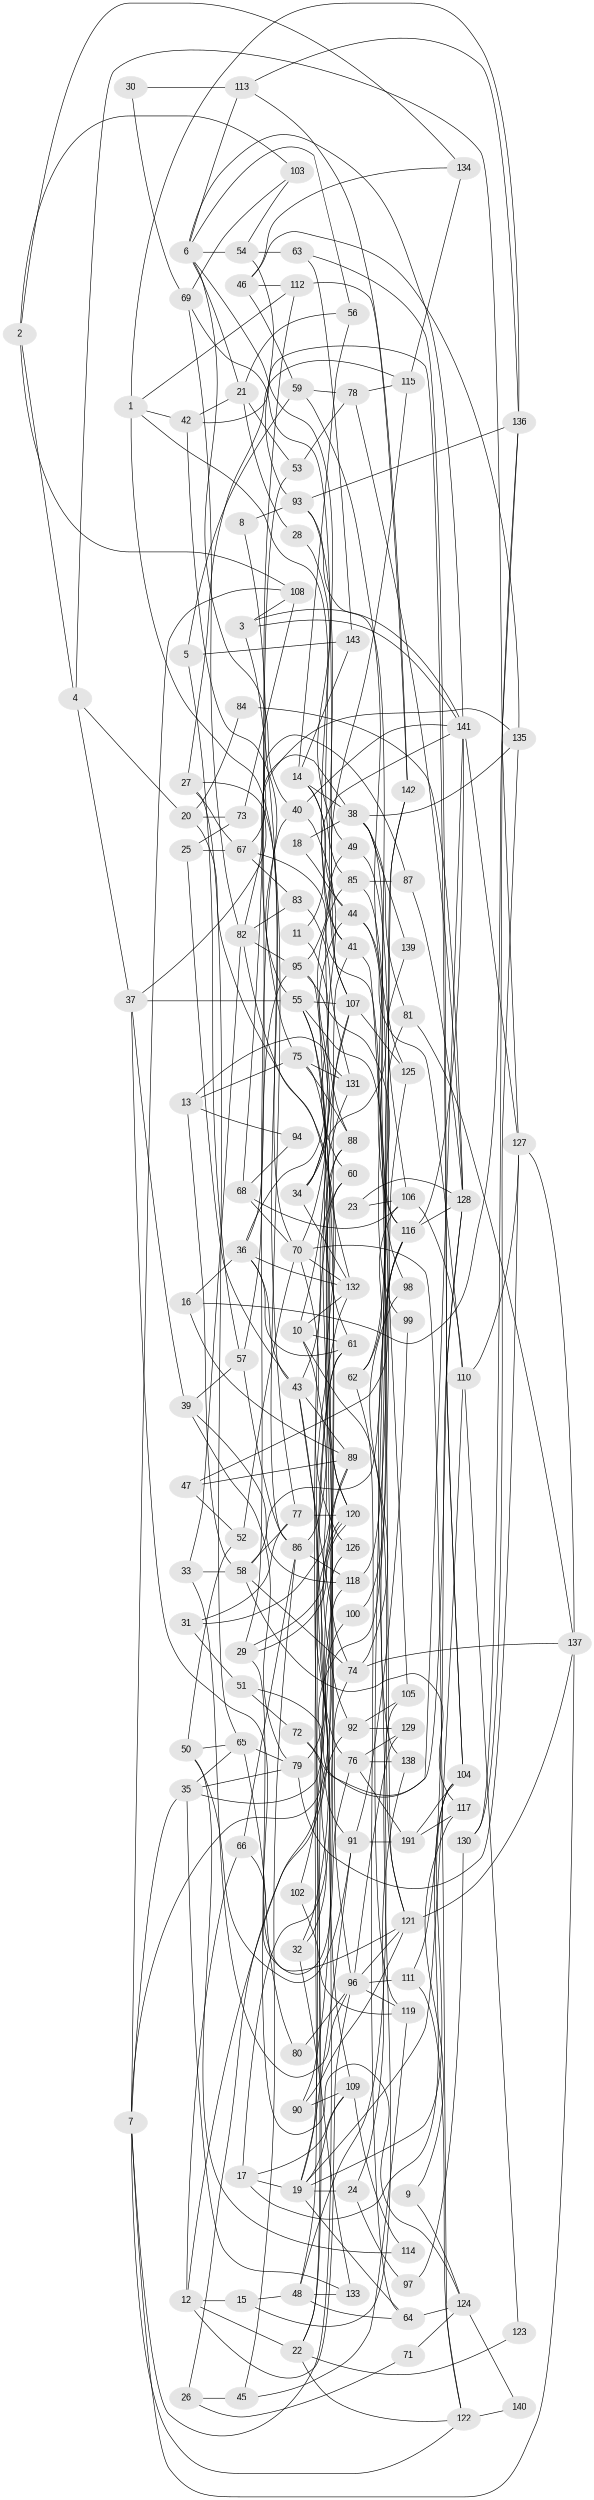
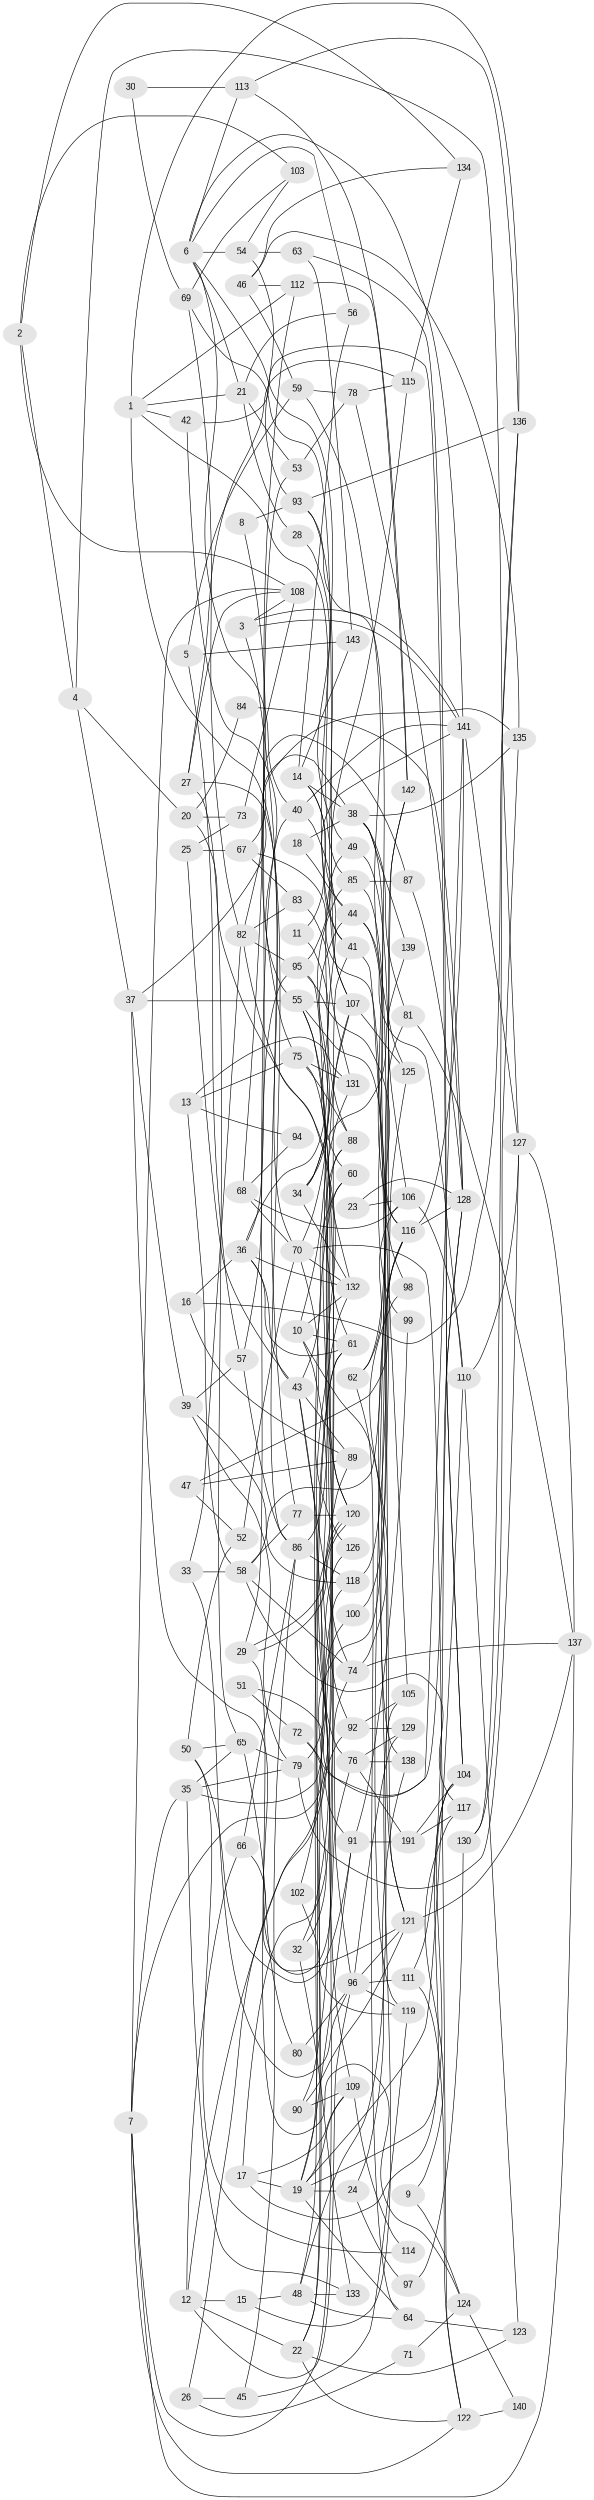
(212, 408) -> (186, 400)
(212, 813) -> (216, 634)
(186, 1624) -> none
(436, 2312) -> (464, 2326)
